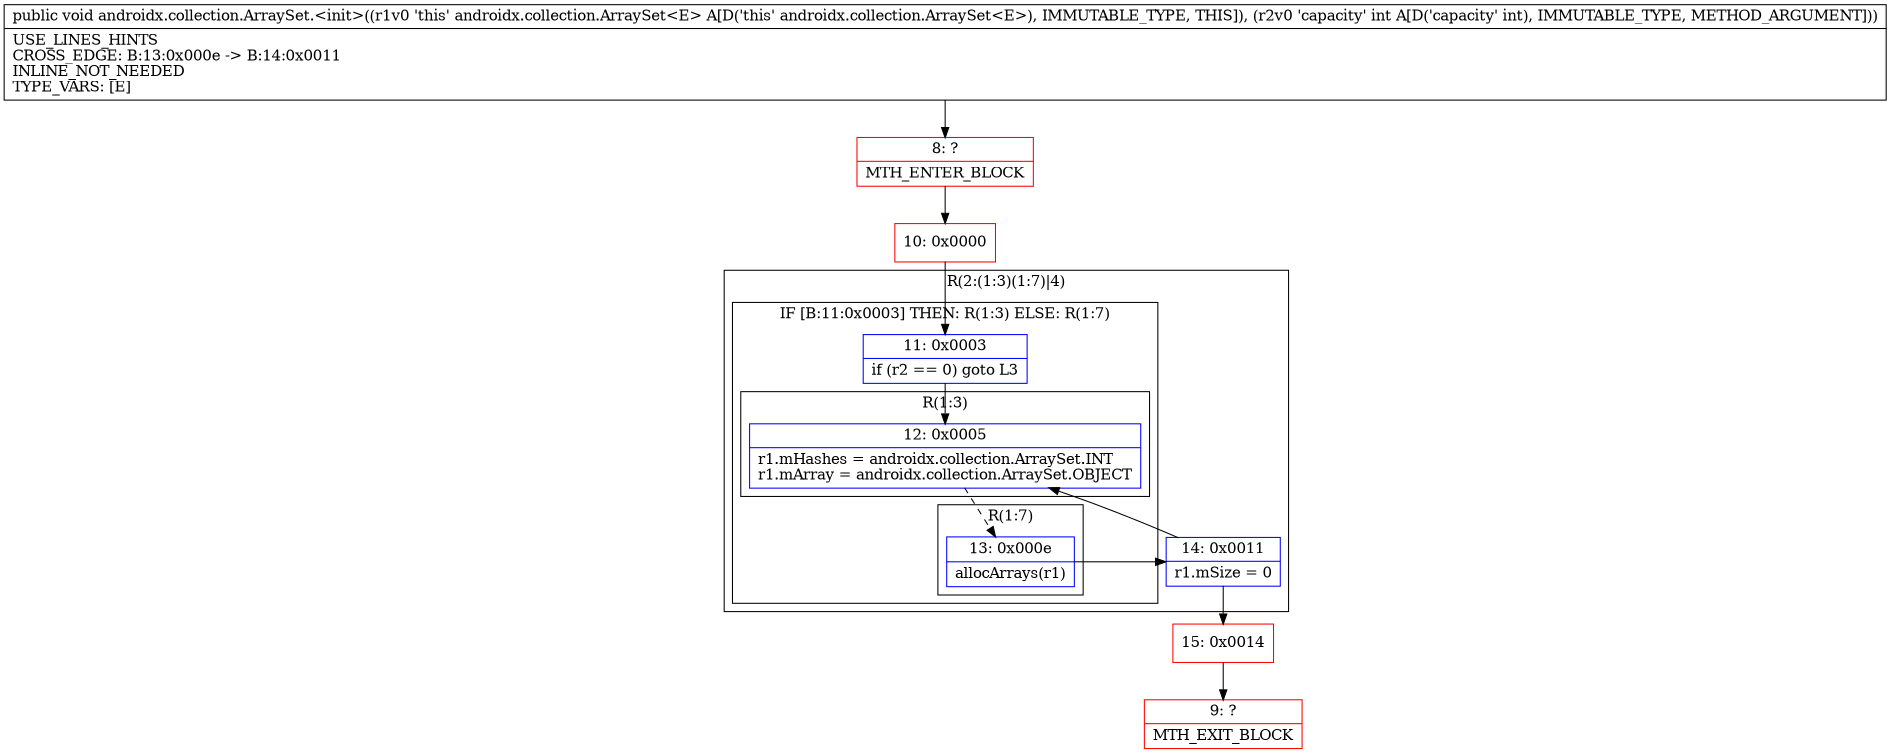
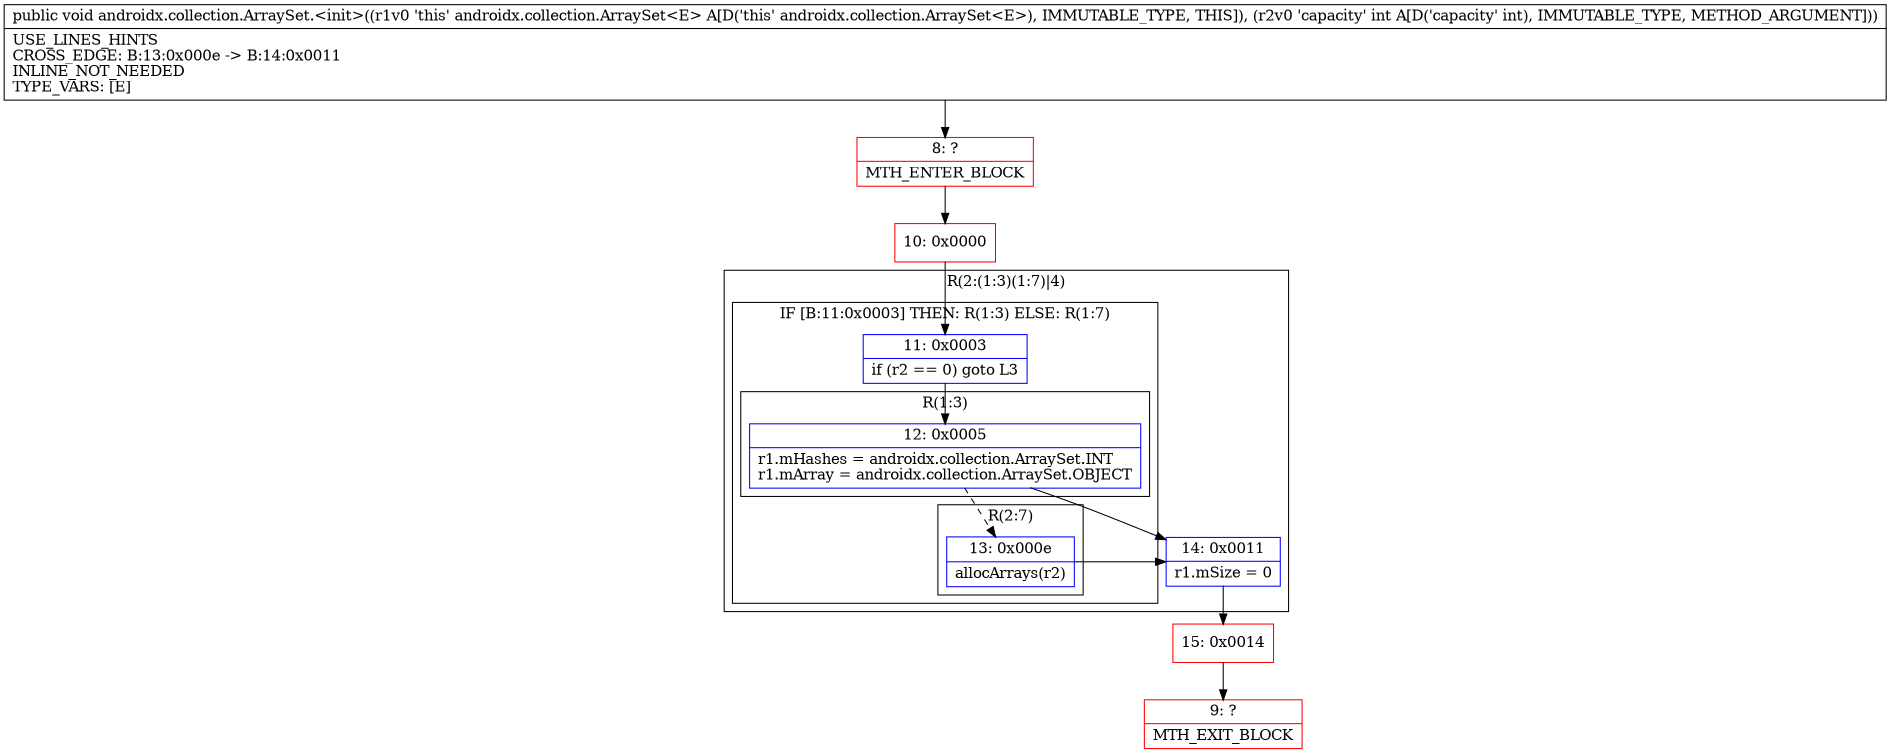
(1119, 513) -> (1094, 511)
(1011, 517) -> (1011, 517)
(1011, 574) -> (1011, 574)
